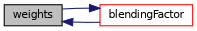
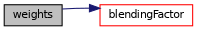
(86, 22) -> none
